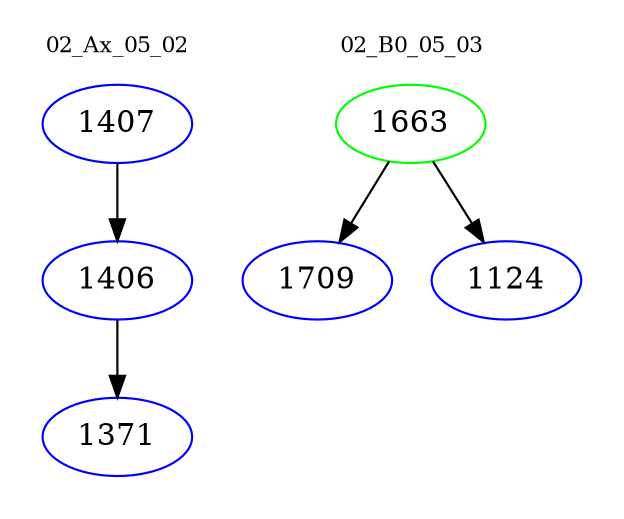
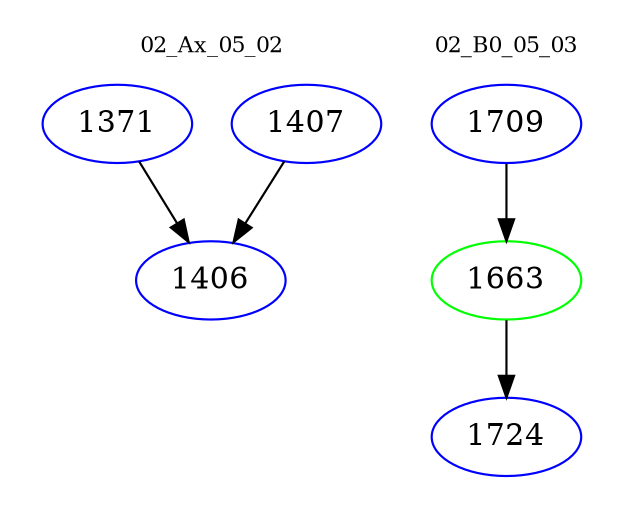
(370, 192) -> (506, 191)
(506, 280) -> (506, 437)
(117, 348) -> (158, 192)
